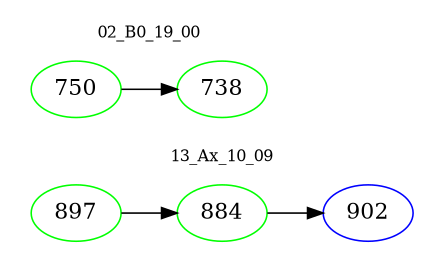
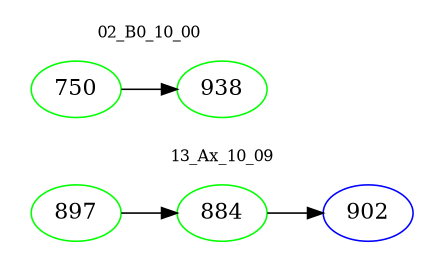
(149, 34) -> (149, 34)
(222, 89) -> (222, 89)
